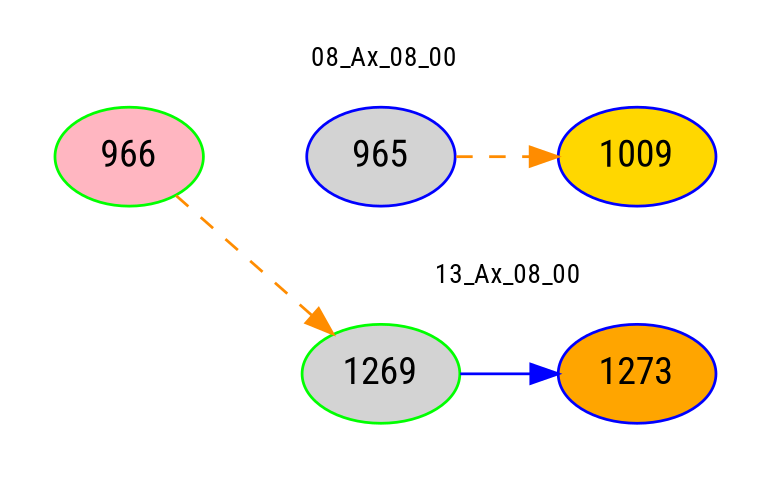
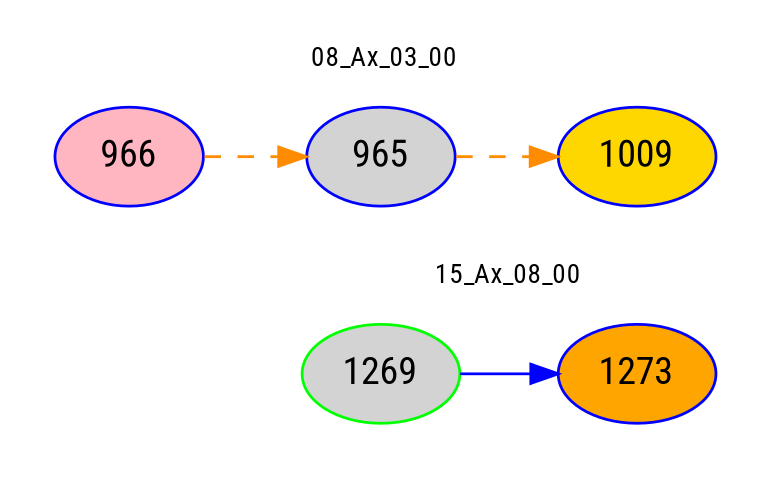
(385, 59) -> (385, 59)
(129, 157) -> (129, 157)
(244, 255) -> (241, 157)
(509, 276) -> (509, 276)
